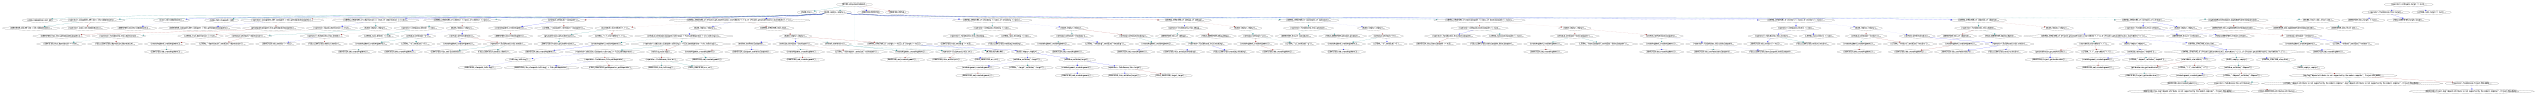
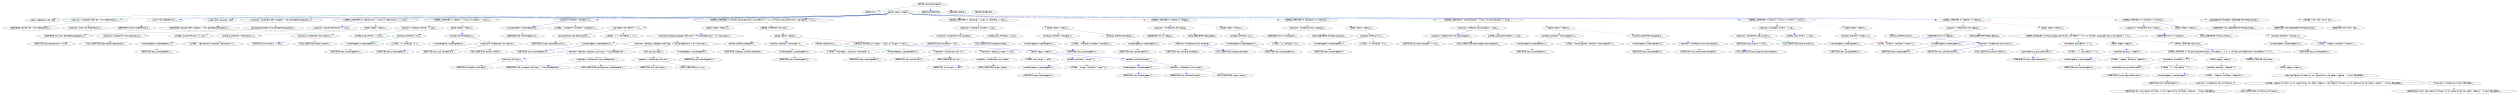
(954, 48) -> (942, 48)
